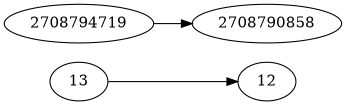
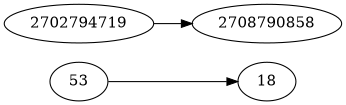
(79, 24) -> (79, 24)
(79, 82) -> (79, 82)
(267, 82) -> (267, 82)
